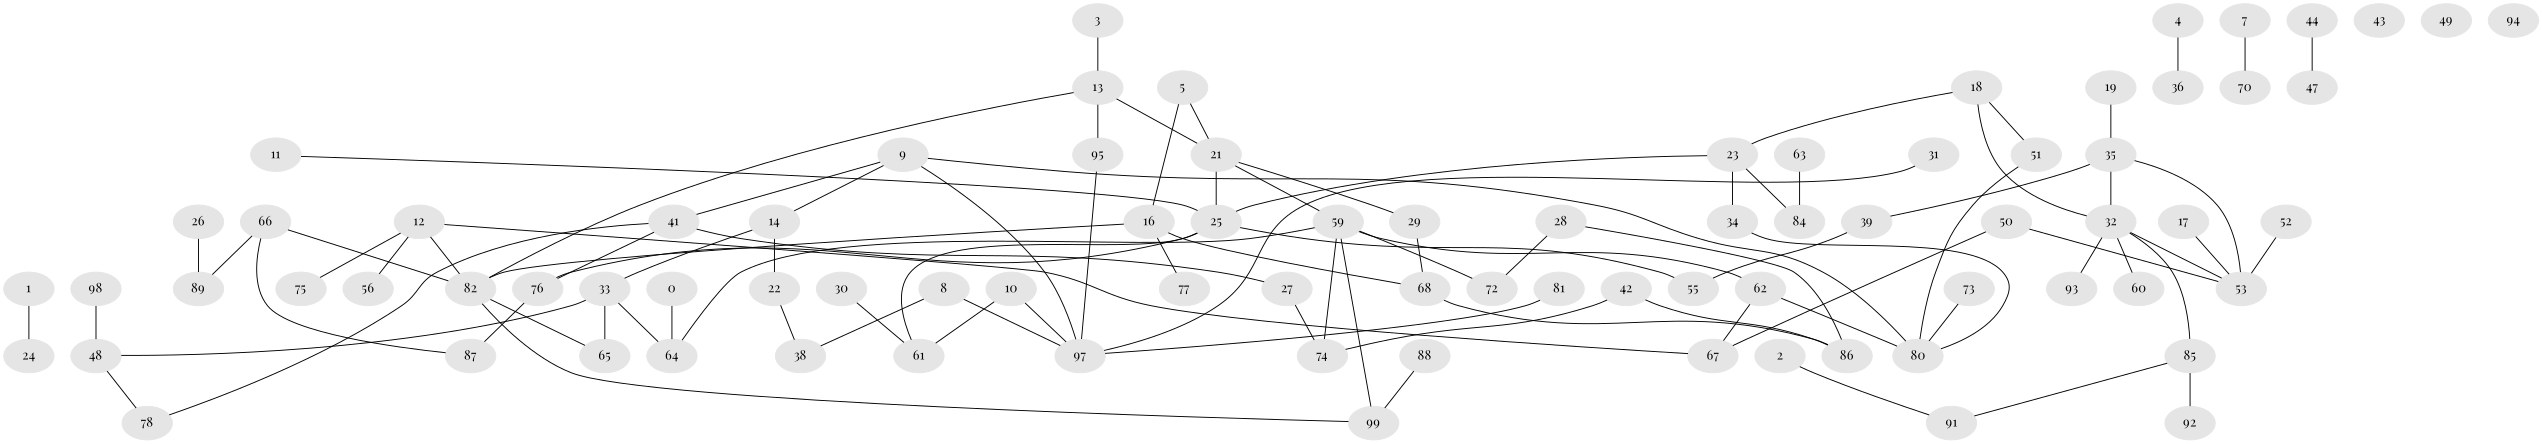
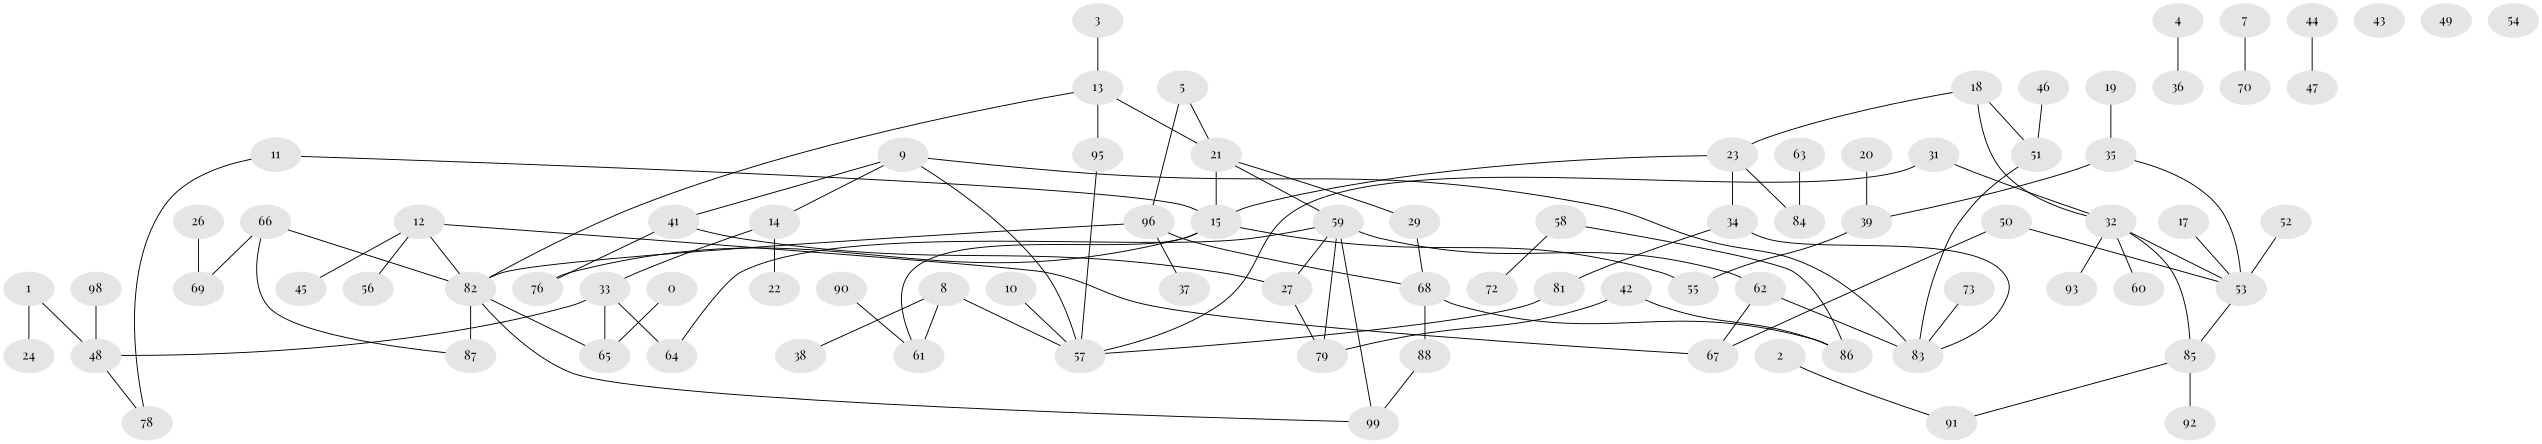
(2513, 21) -> (2513, 21)
none -> (2044, 88)
none -> (1867, 155)
(2111, 188) -> (2005, 184)
(1149, 222) -> (1149, 222)
(1216, 222) -> (1216, 222)
(1561, 222) -> (1561, 222)
none -> (1651, 250)
(1413, 253) -> (1313, 255)
(199, 289) -> (199, 289)
(301, 289) -> (301, 289)
(842, 289) -> (842, 289)
(1185, 289) -> (1185, 289)
(406, 303) -> (143, 254)
none -> (1425, 318)
none -> (62, 322)
none -> (2216, 322)
(672, 323) -> (642, 318)
(788, 323) -> none
(965, 323) -> (932, 322)
(497, 329) -> (471, 322)
(1080, 356) -> (1080, 356)
(1322, 356) -> (1322, 356)
(1918, 356) -> (1918, 356)
